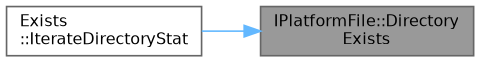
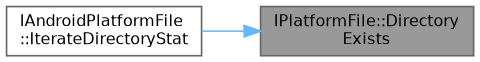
(104, 31) -> (104, 31)
